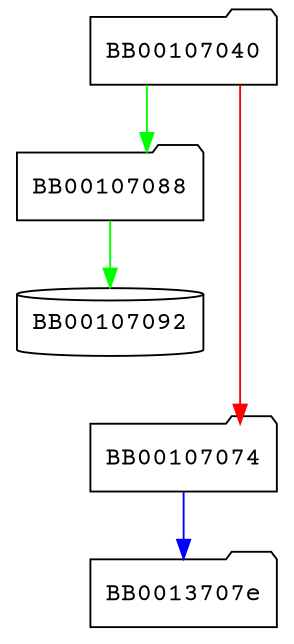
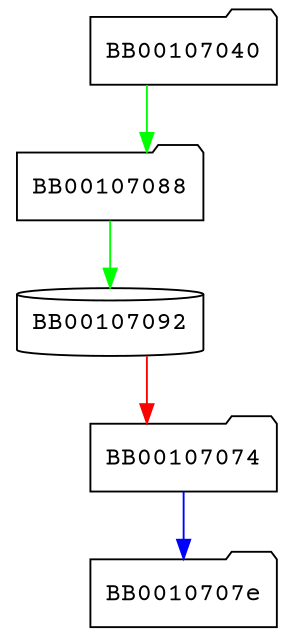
(240, 245) -> (147, 380)
(184, 593) -> (184, 593)
